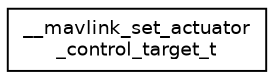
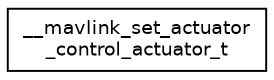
(137, 40) -> (137, 40)
